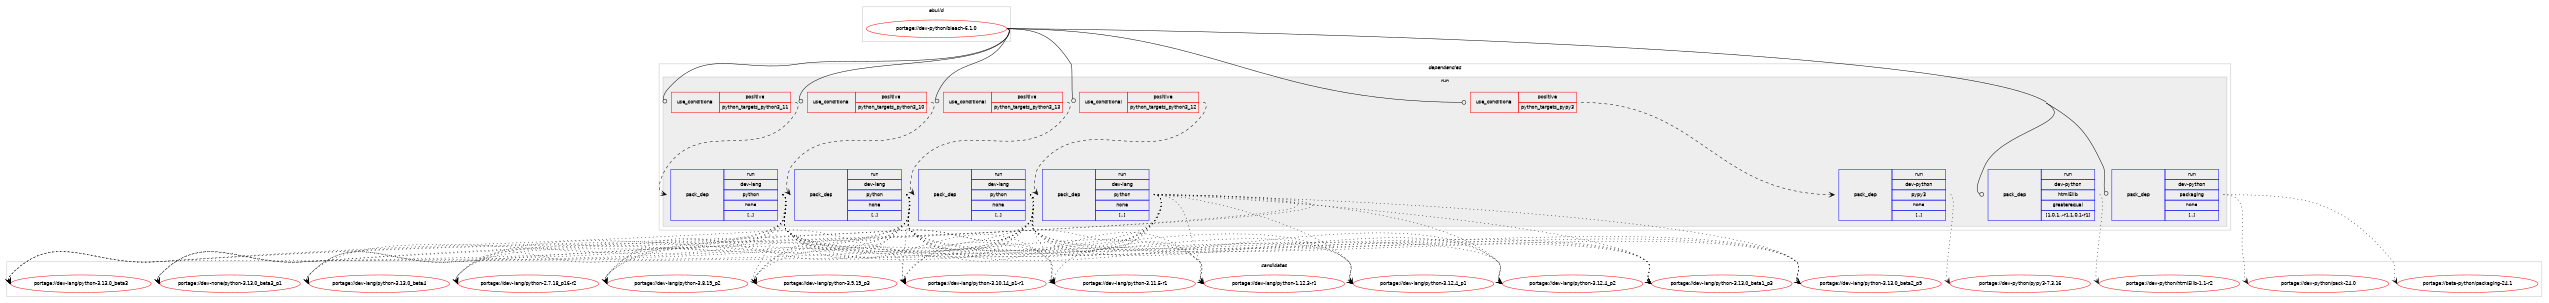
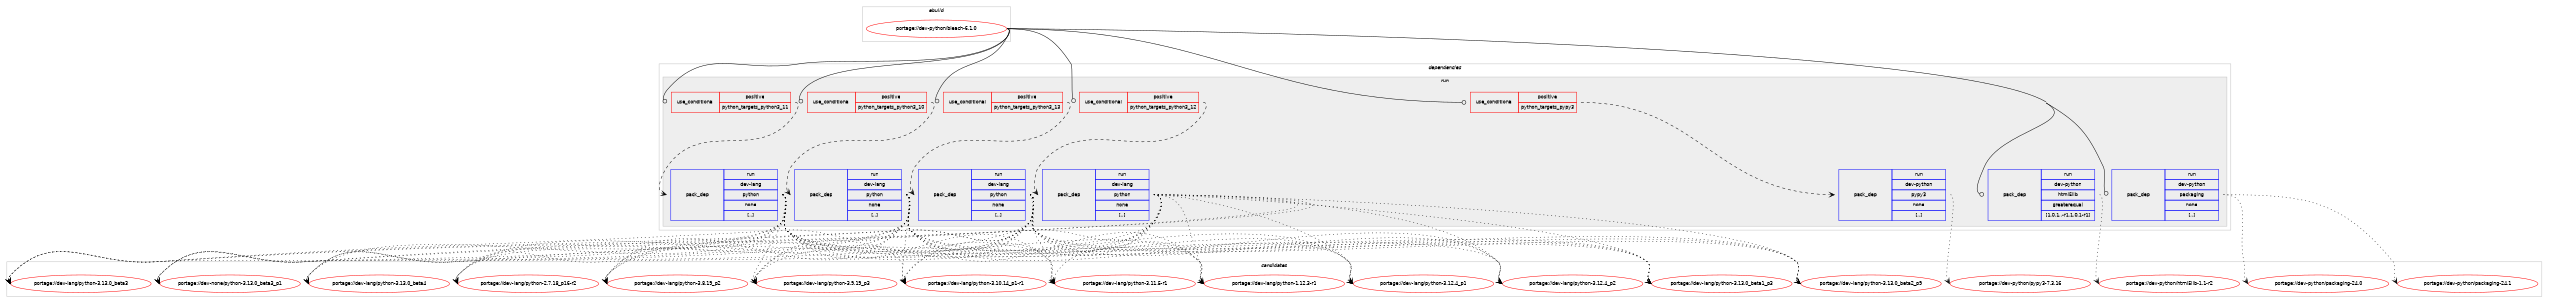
(2319, 284) -> (2319, 284)
(2468, 284) -> (2468, 284)
